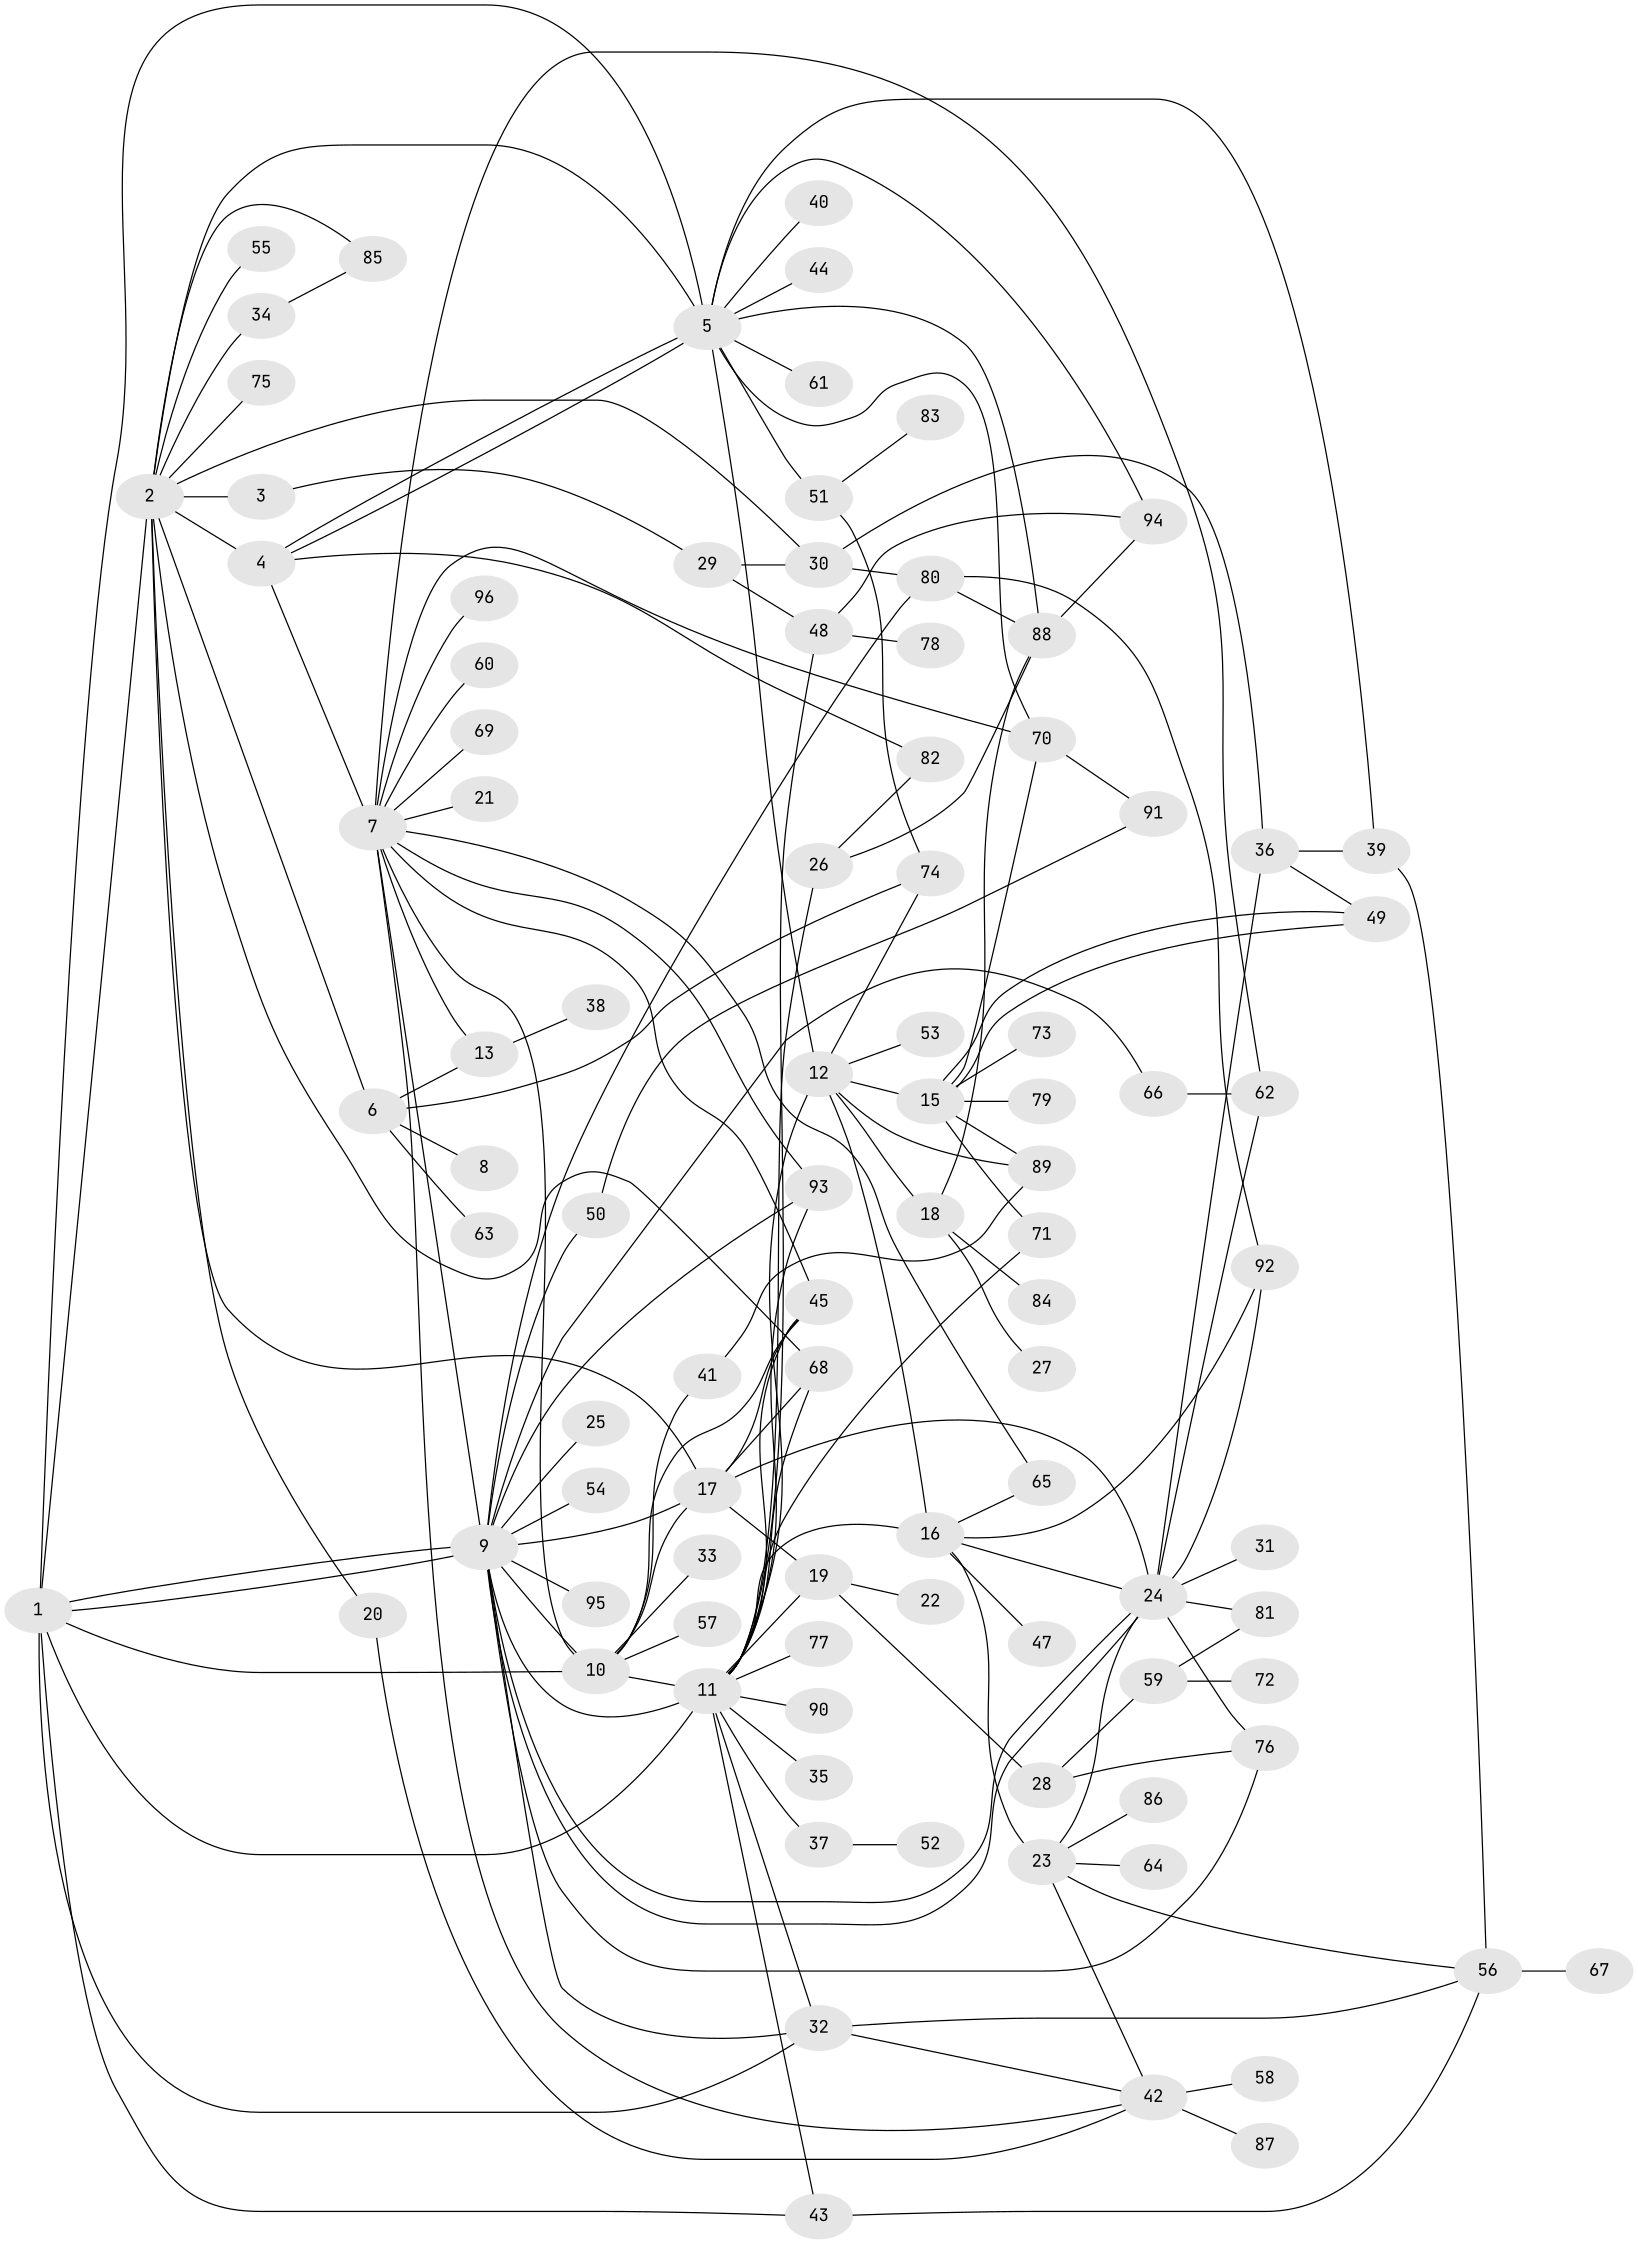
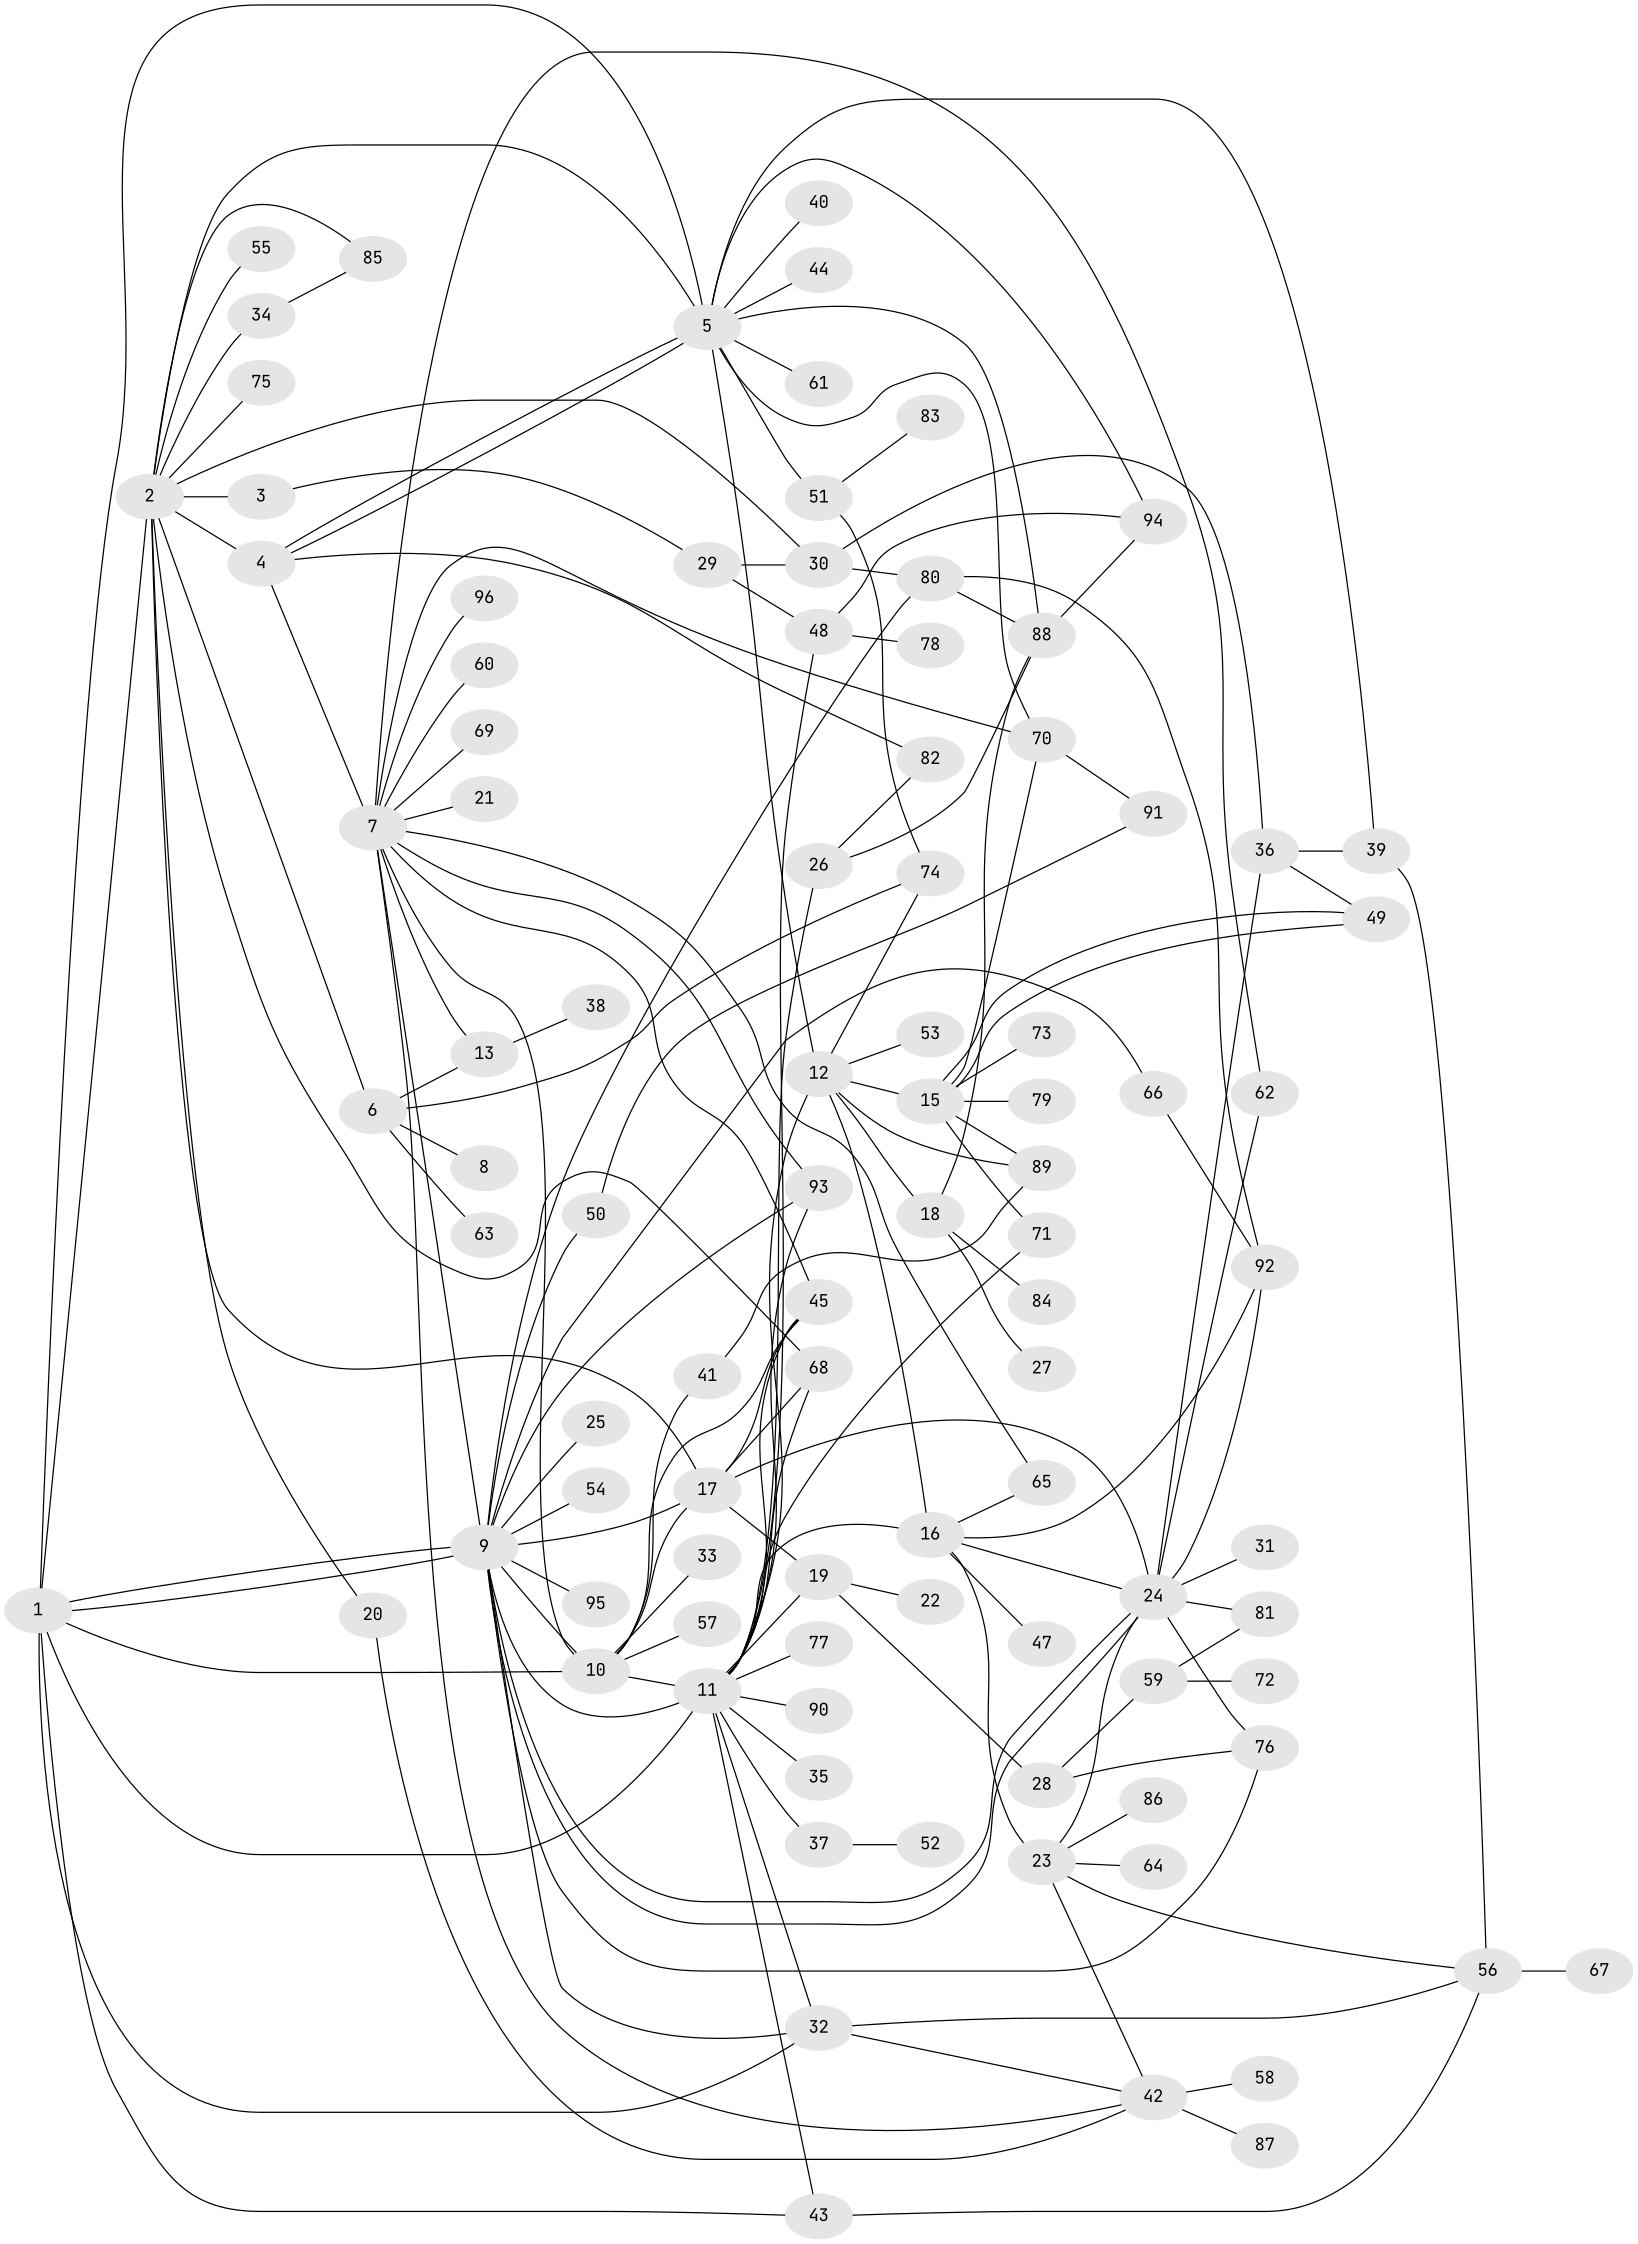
(1209, 1094) -> (1205, 1174)
